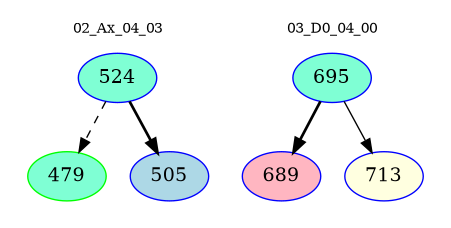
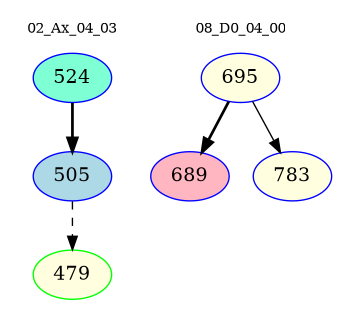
(333, 29) -> (241, 29)
(332, 78) -> (241, 78)
(96, 121) -> (72, 219)
(67, 176) -> (72, 275)
(384, 176) -> (292, 176)
